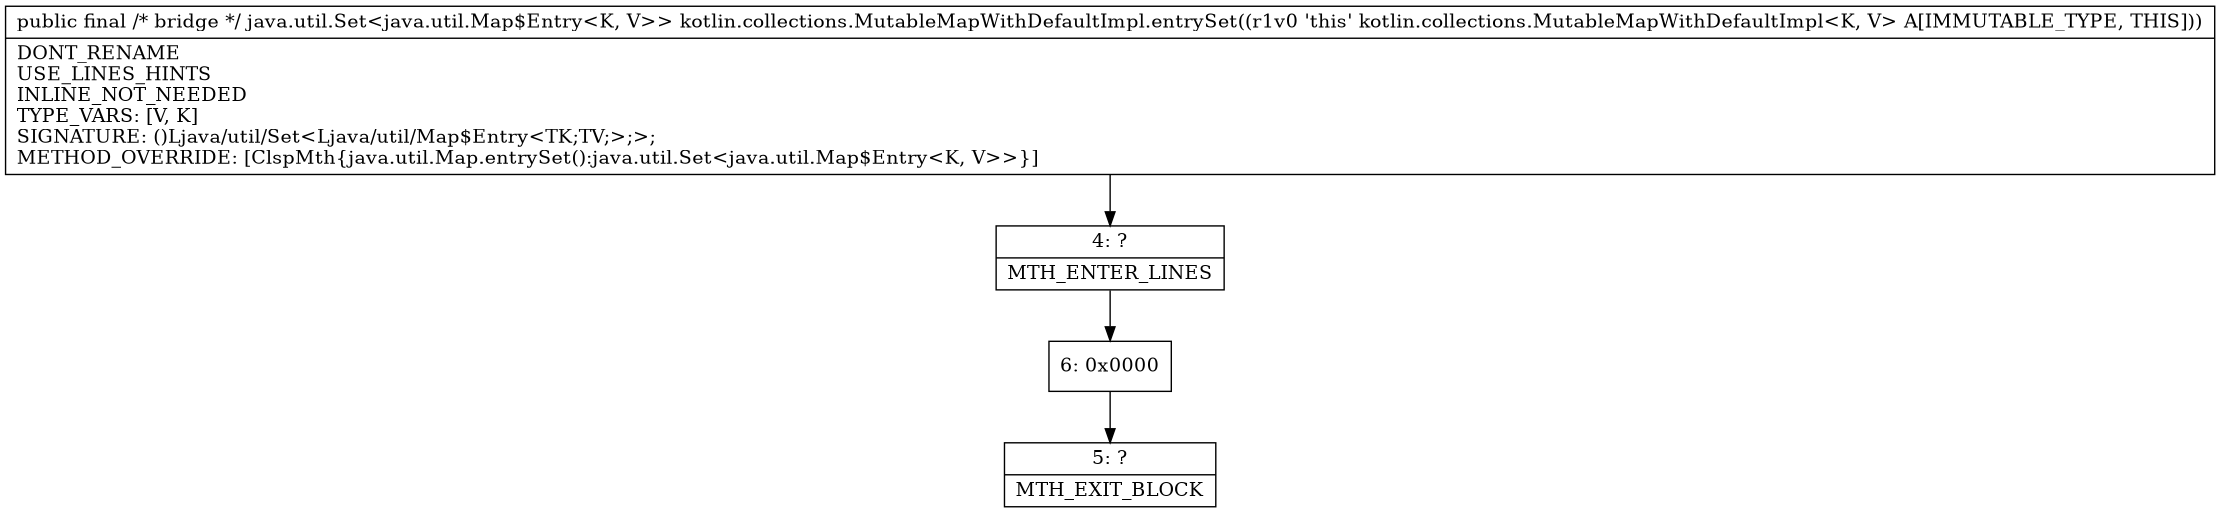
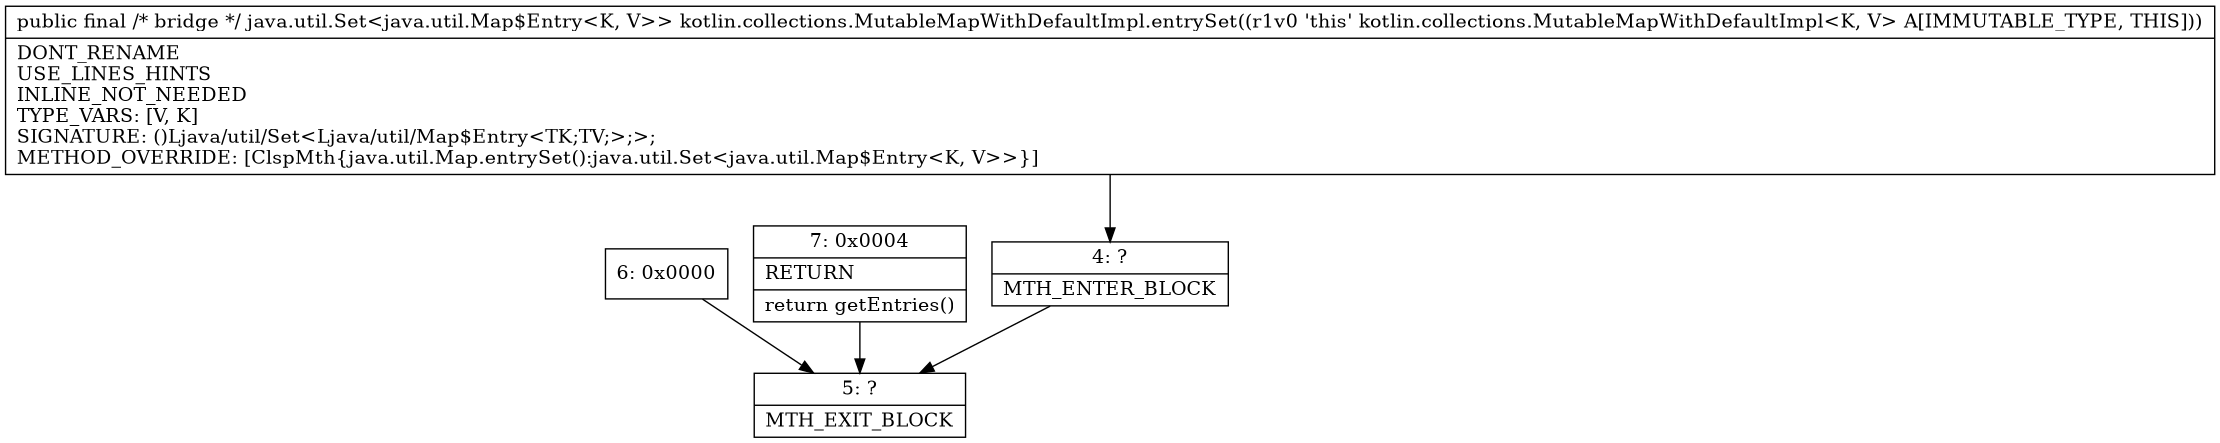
(1110, 273) -> (1110, 289)
none -> (860, 274)
(1110, 308) -> (991, 336)
